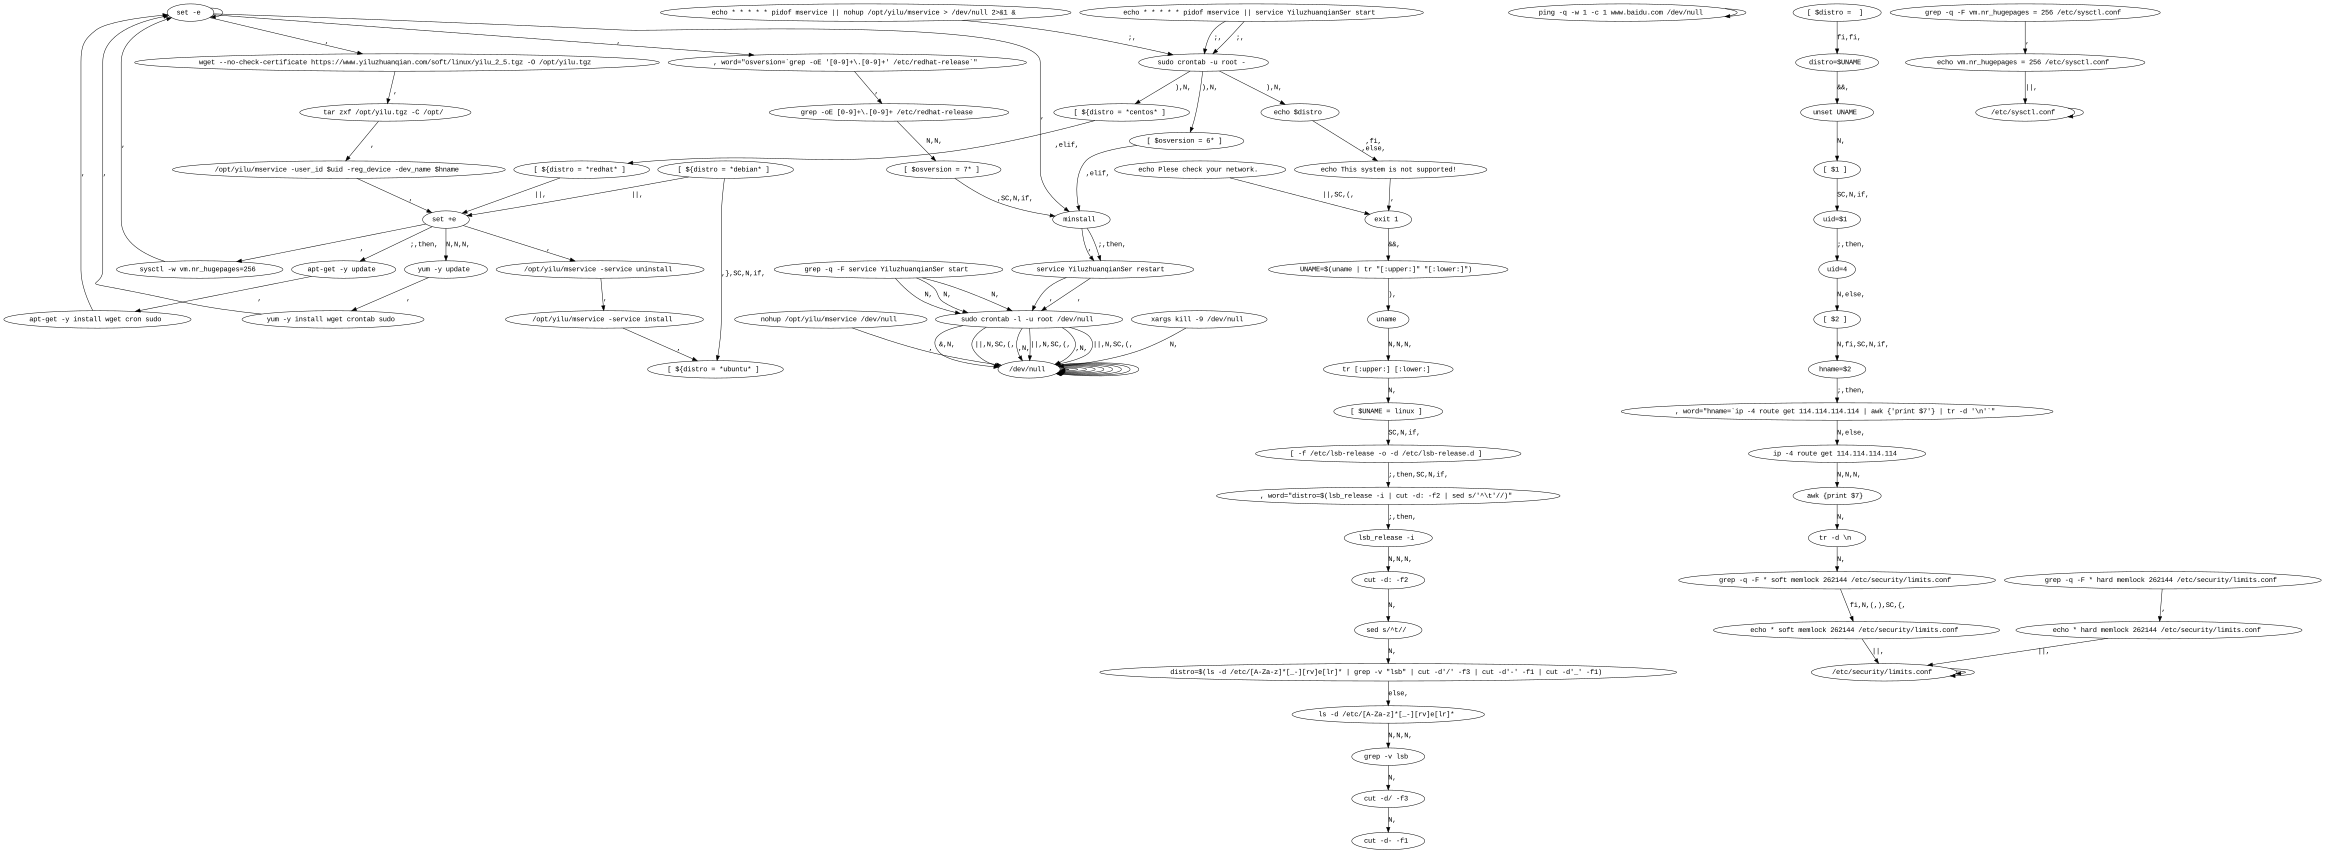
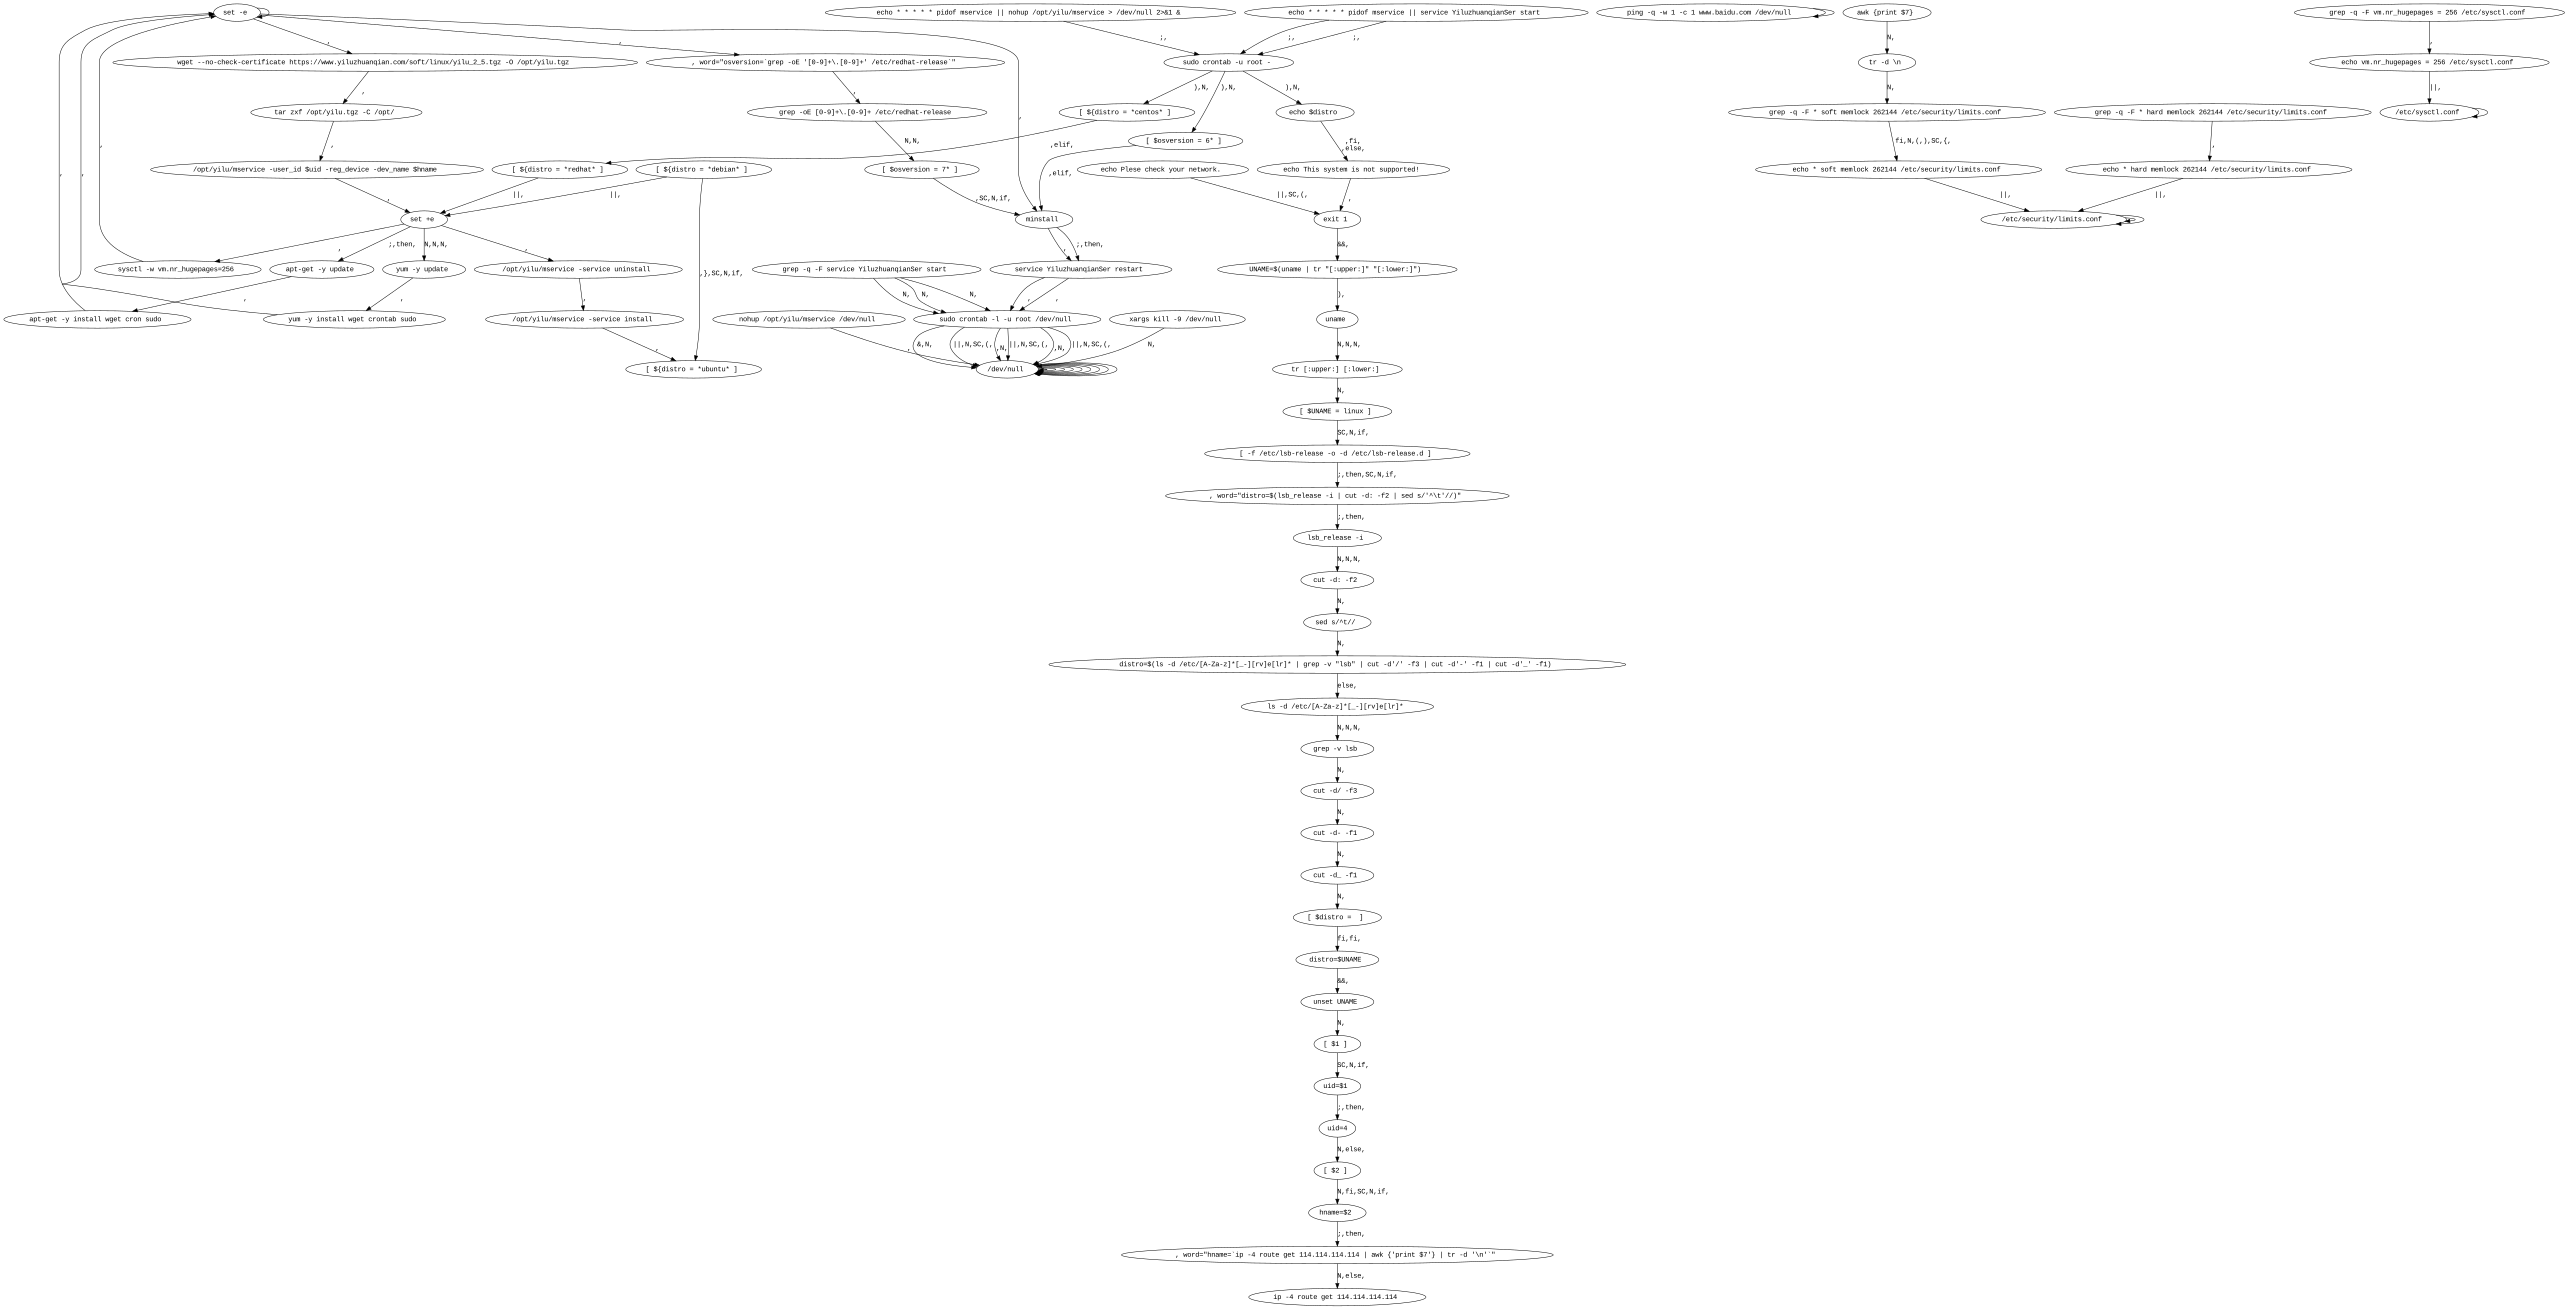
(1837, 472) -> none
none -> (1337, 875)
